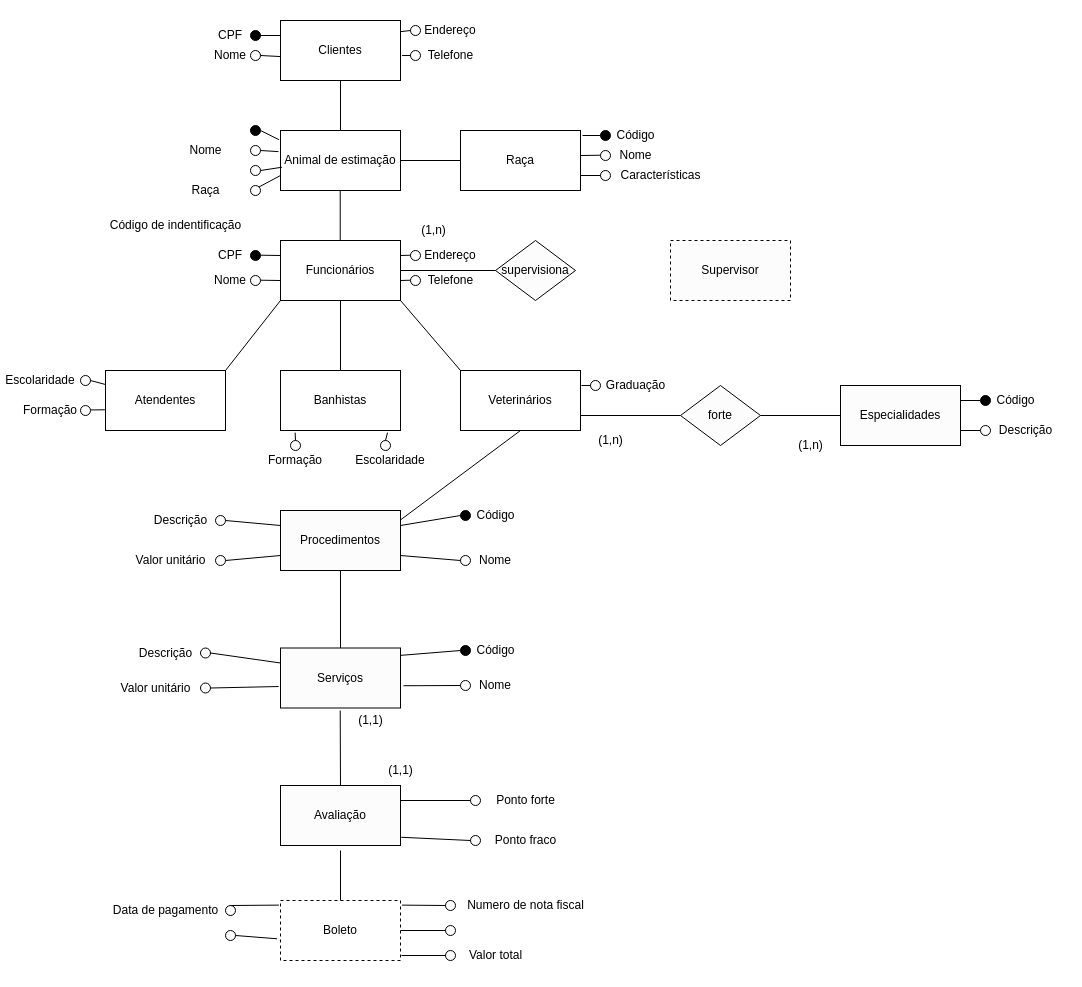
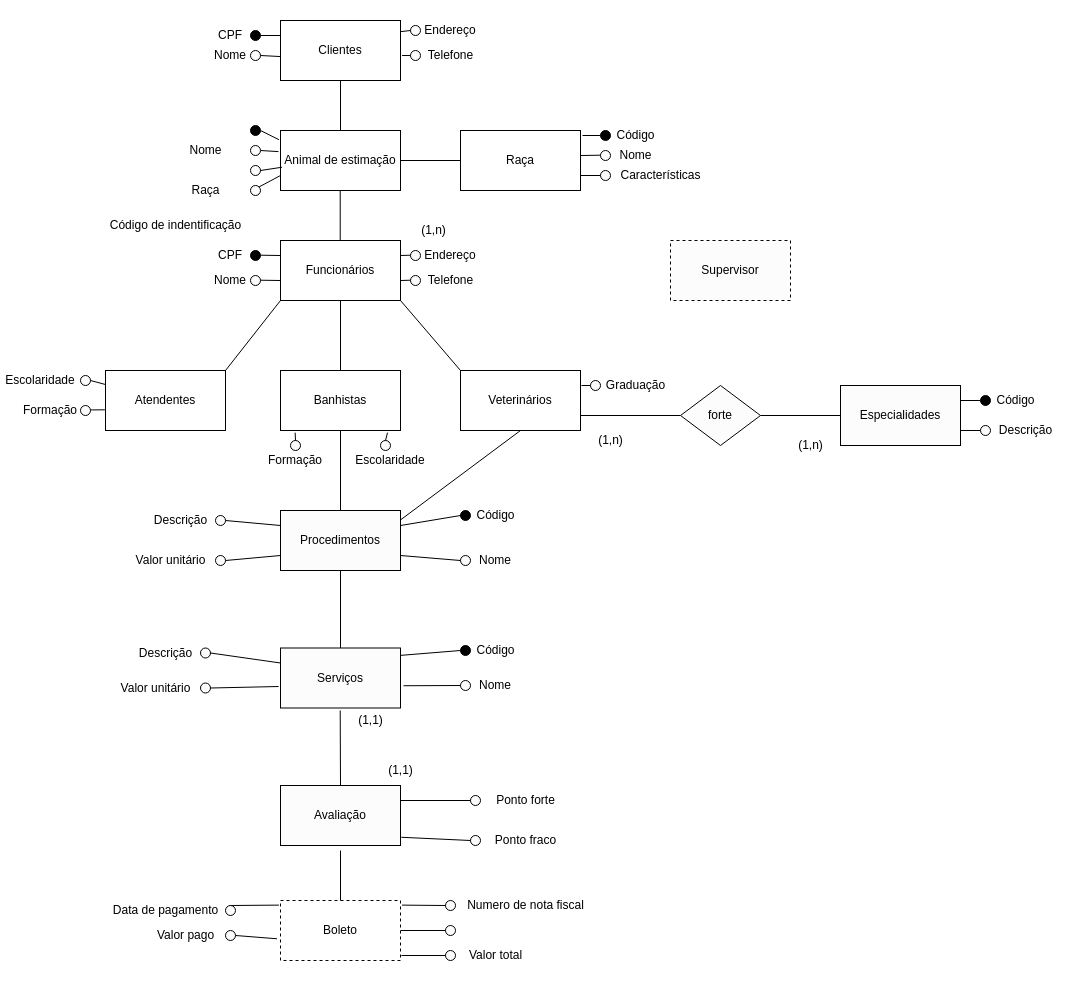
(448, 271) -> none
(536, 271) -> none
none -> (341, 471)
none -> (186, 936)
